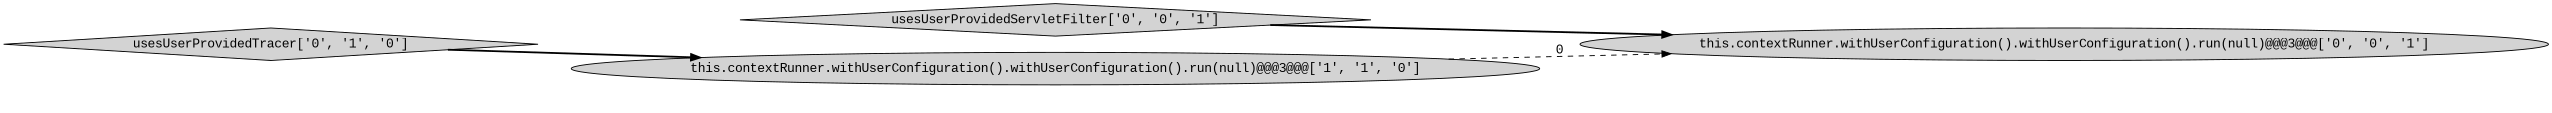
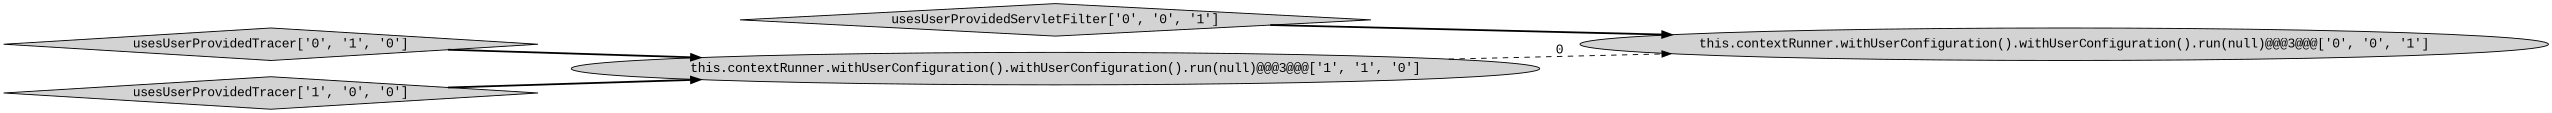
none -> (271, 93)
